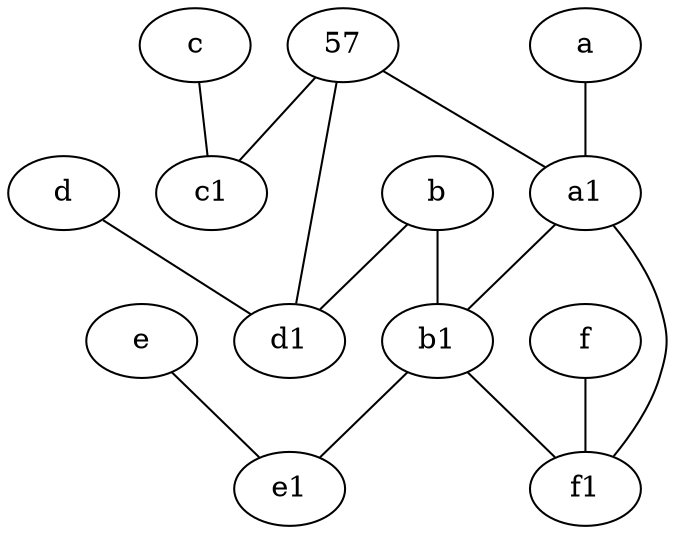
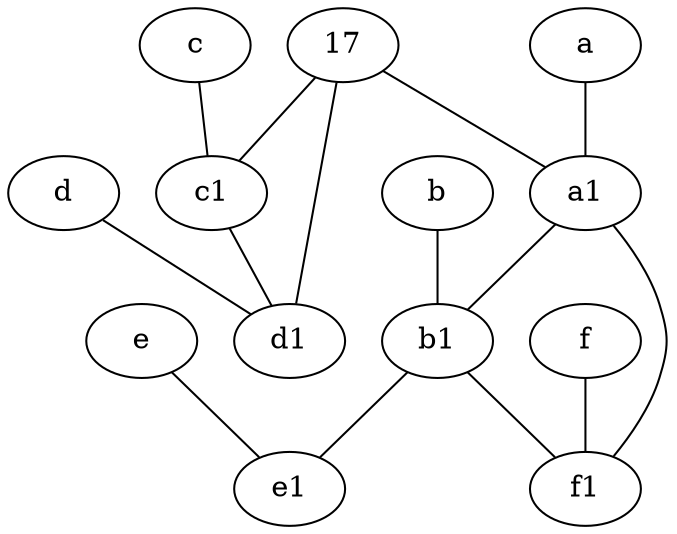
(343, 45) -> (343, 45)
(364, 267) -> (251, 267)
